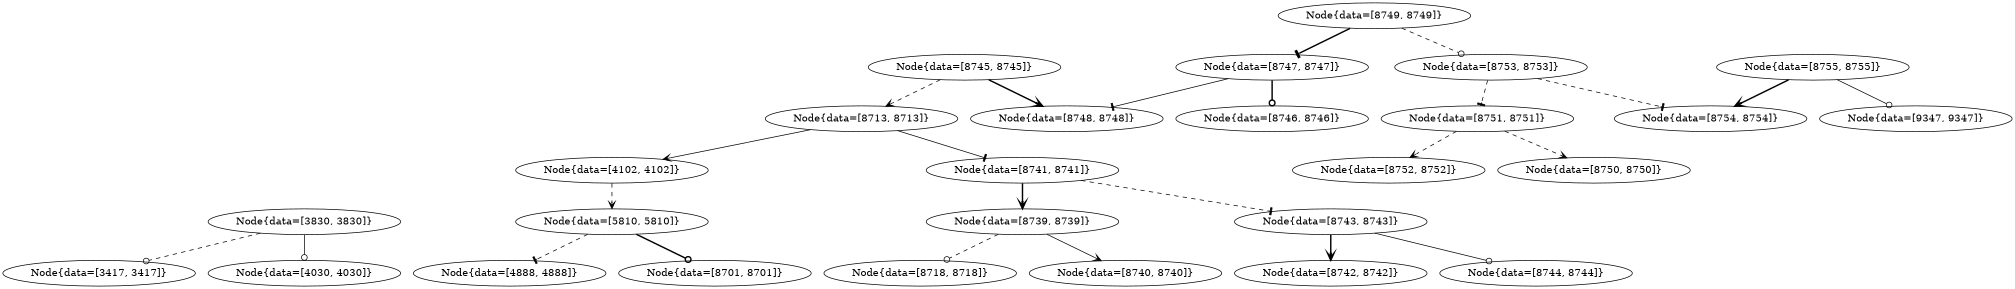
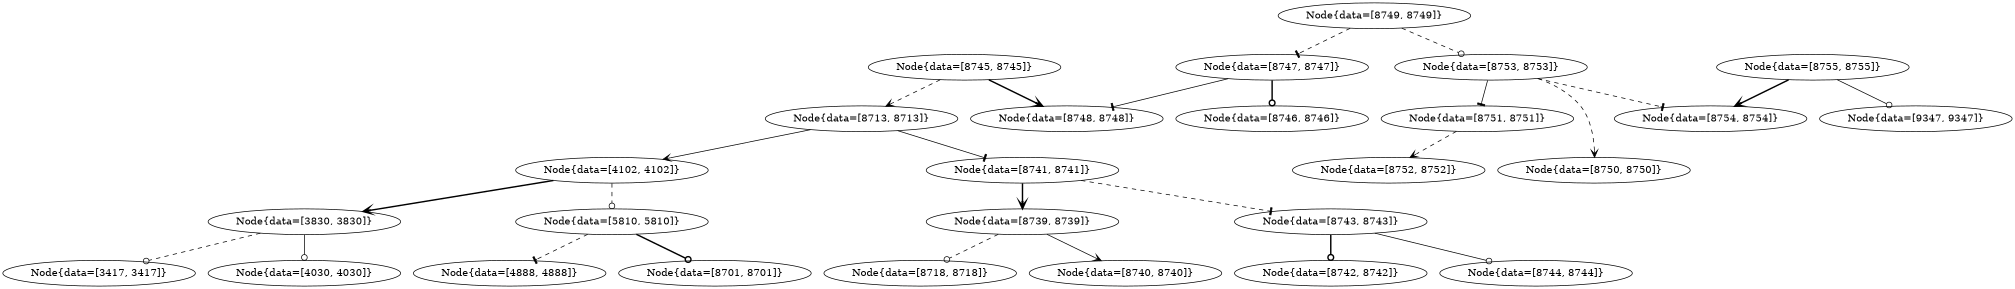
(1325, 41) -> (1325, 41)
(1485, 91) -> (1485, 91)
(1532, 143) -> (1579, 104)
(612, 193) -> (612, 193)
none -> (462, 195)
(1331, 245) -> (1331, 245)
